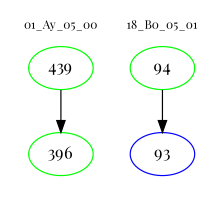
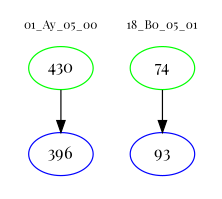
(61, 68) -> (61, 68)
(162, 68) -> (162, 68)
(61, 154) -> (61, 154)
